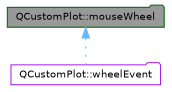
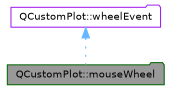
(86, 51) -> (86, 51)
